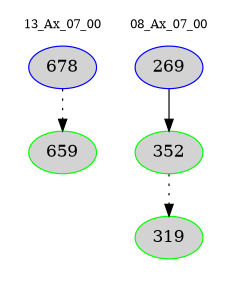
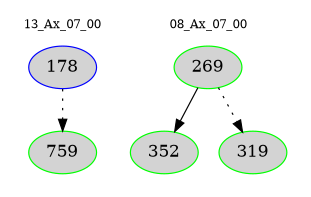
(63, 67) -> (63, 67)
(169, 67) -> (208, 67)
(63, 152) -> (63, 152)
(169, 189) -> (228, 105)
